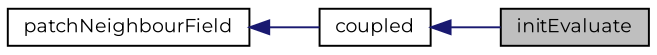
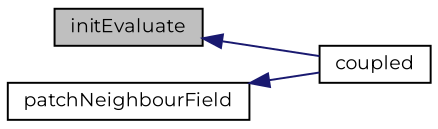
(476, 27) -> (271, 49)
